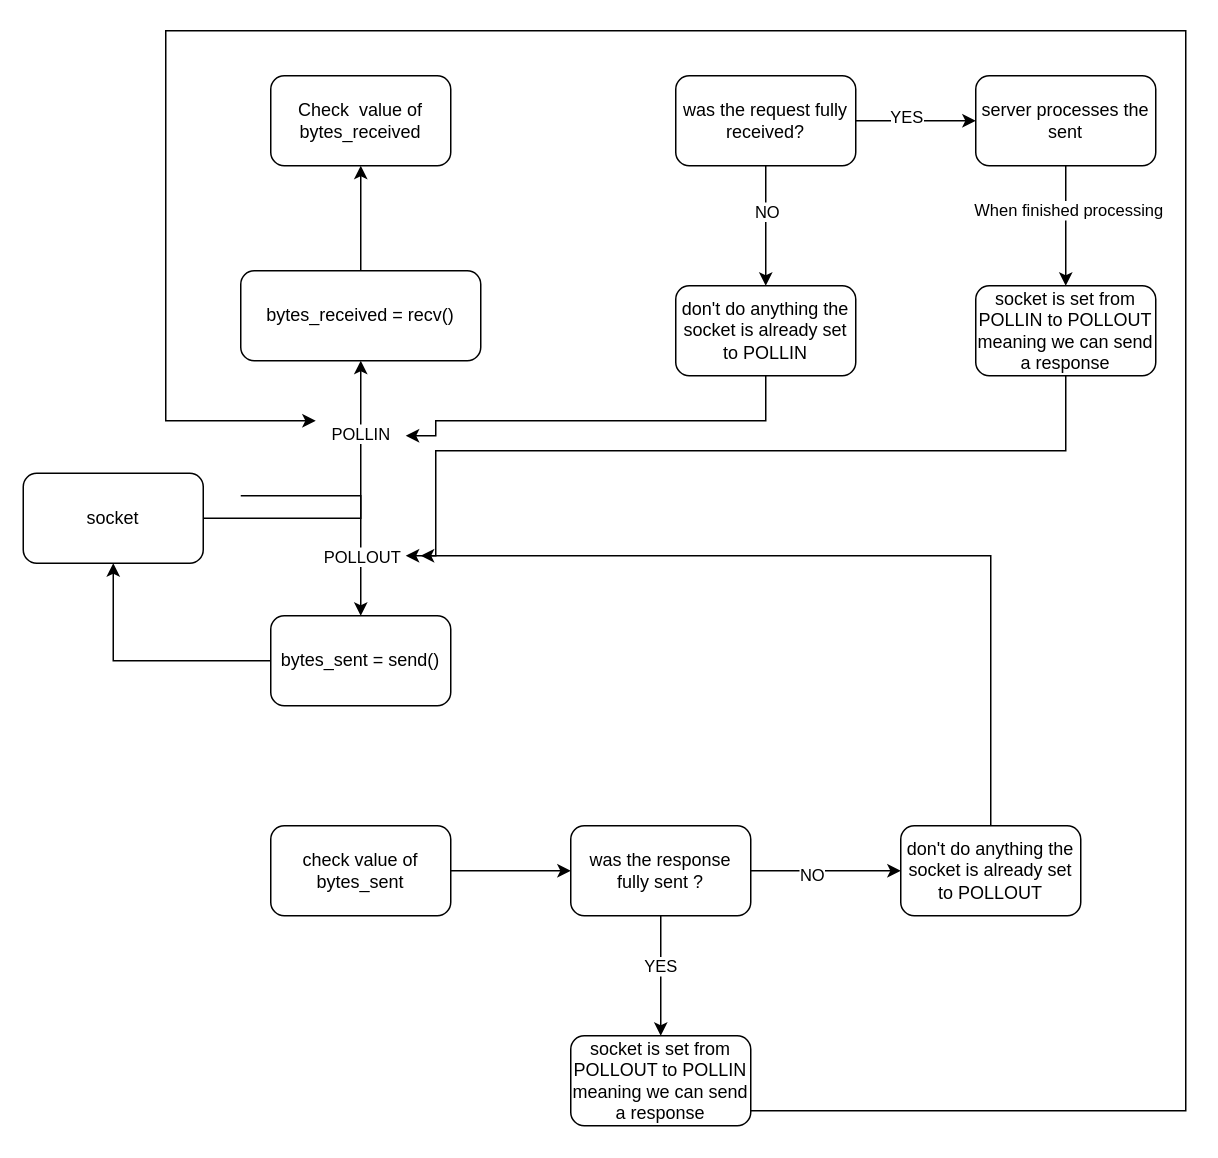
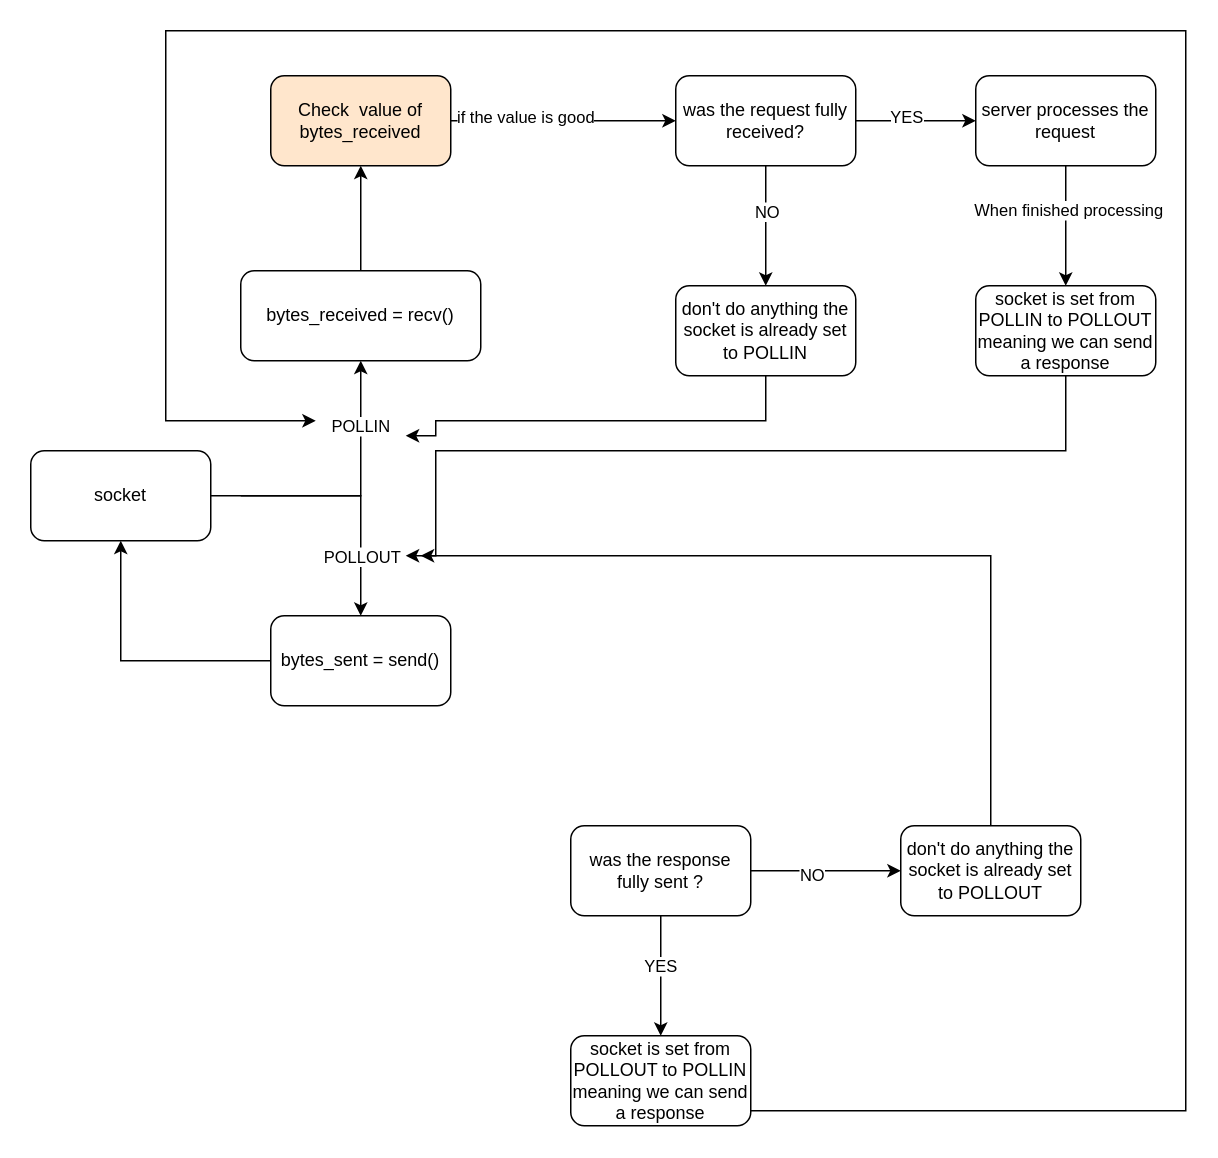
(361, 121) -> (361, 121)
none -> (558, 121)
(1066, 121) -> (1066, 121)
(113, 518) -> (121, 496)
(361, 871) -> none
(506, 871) -> none
